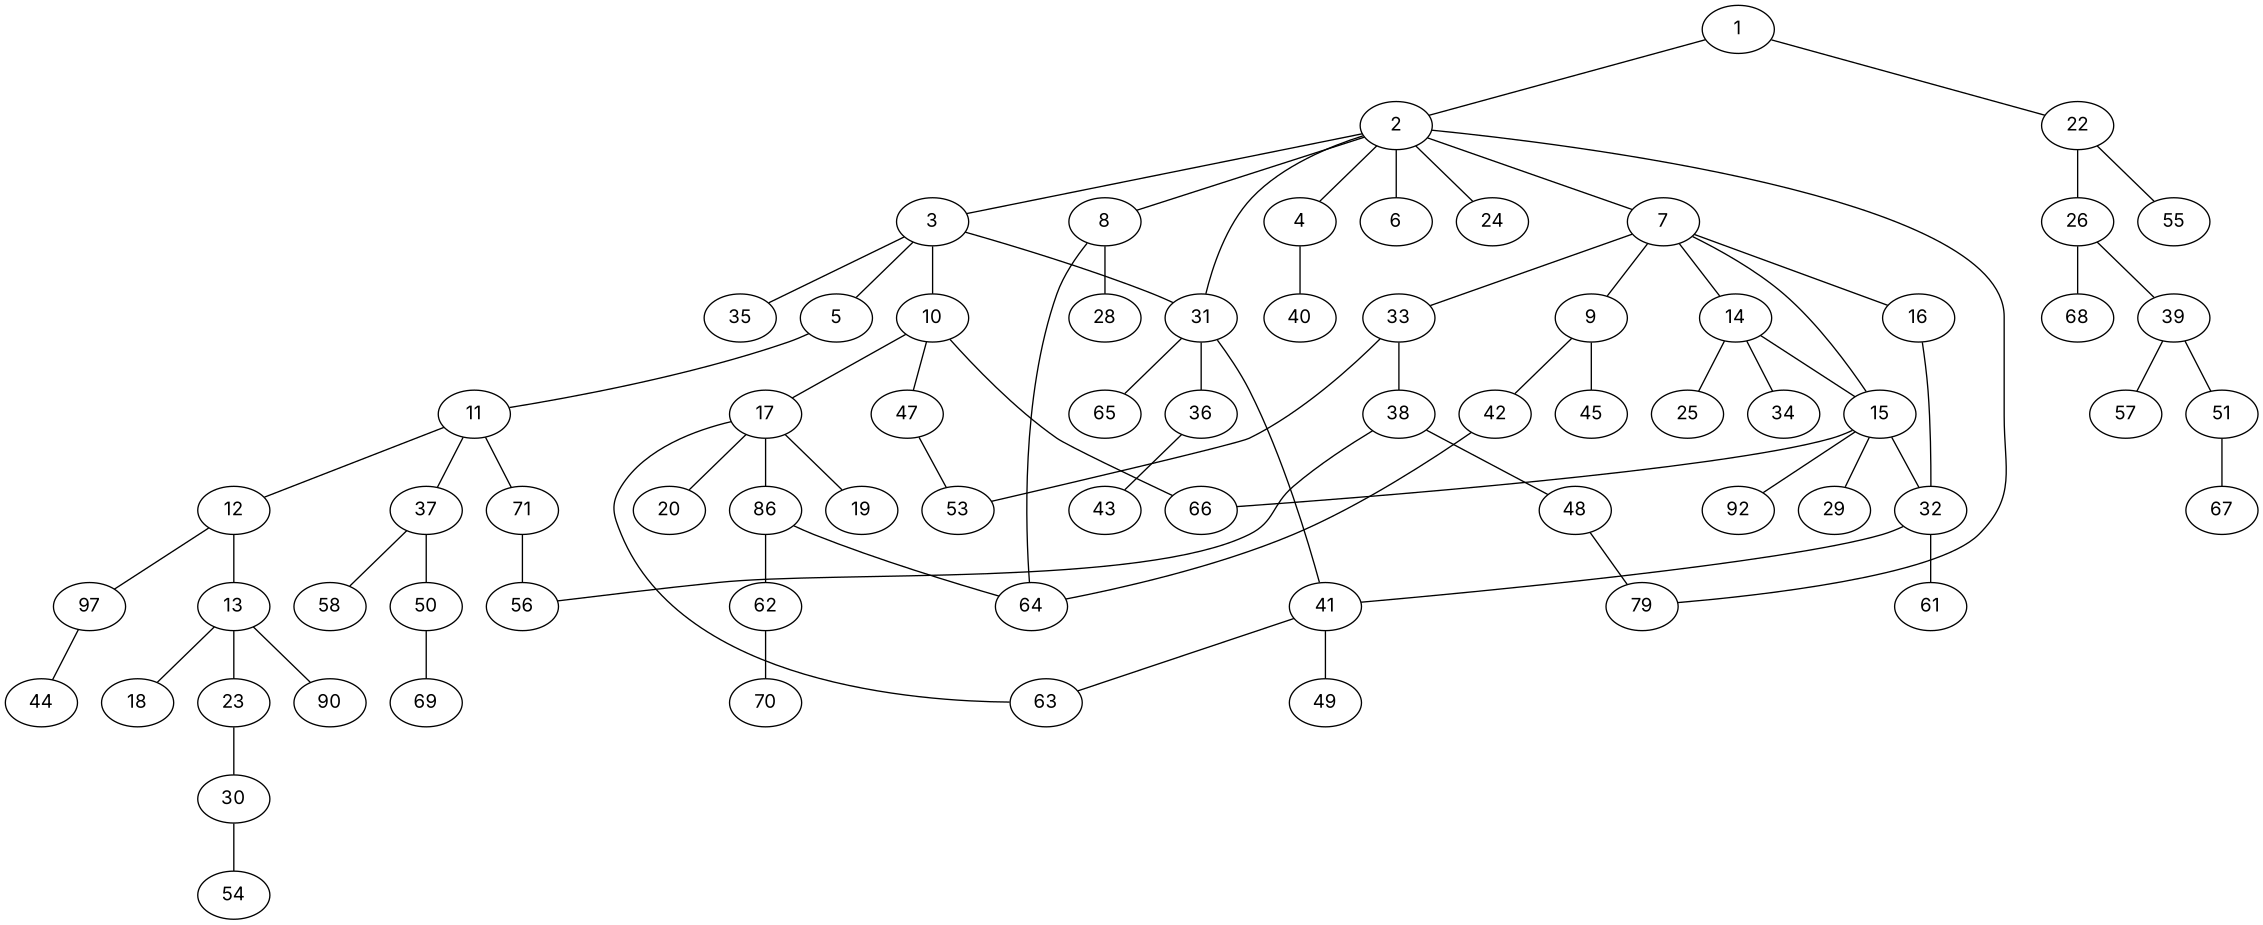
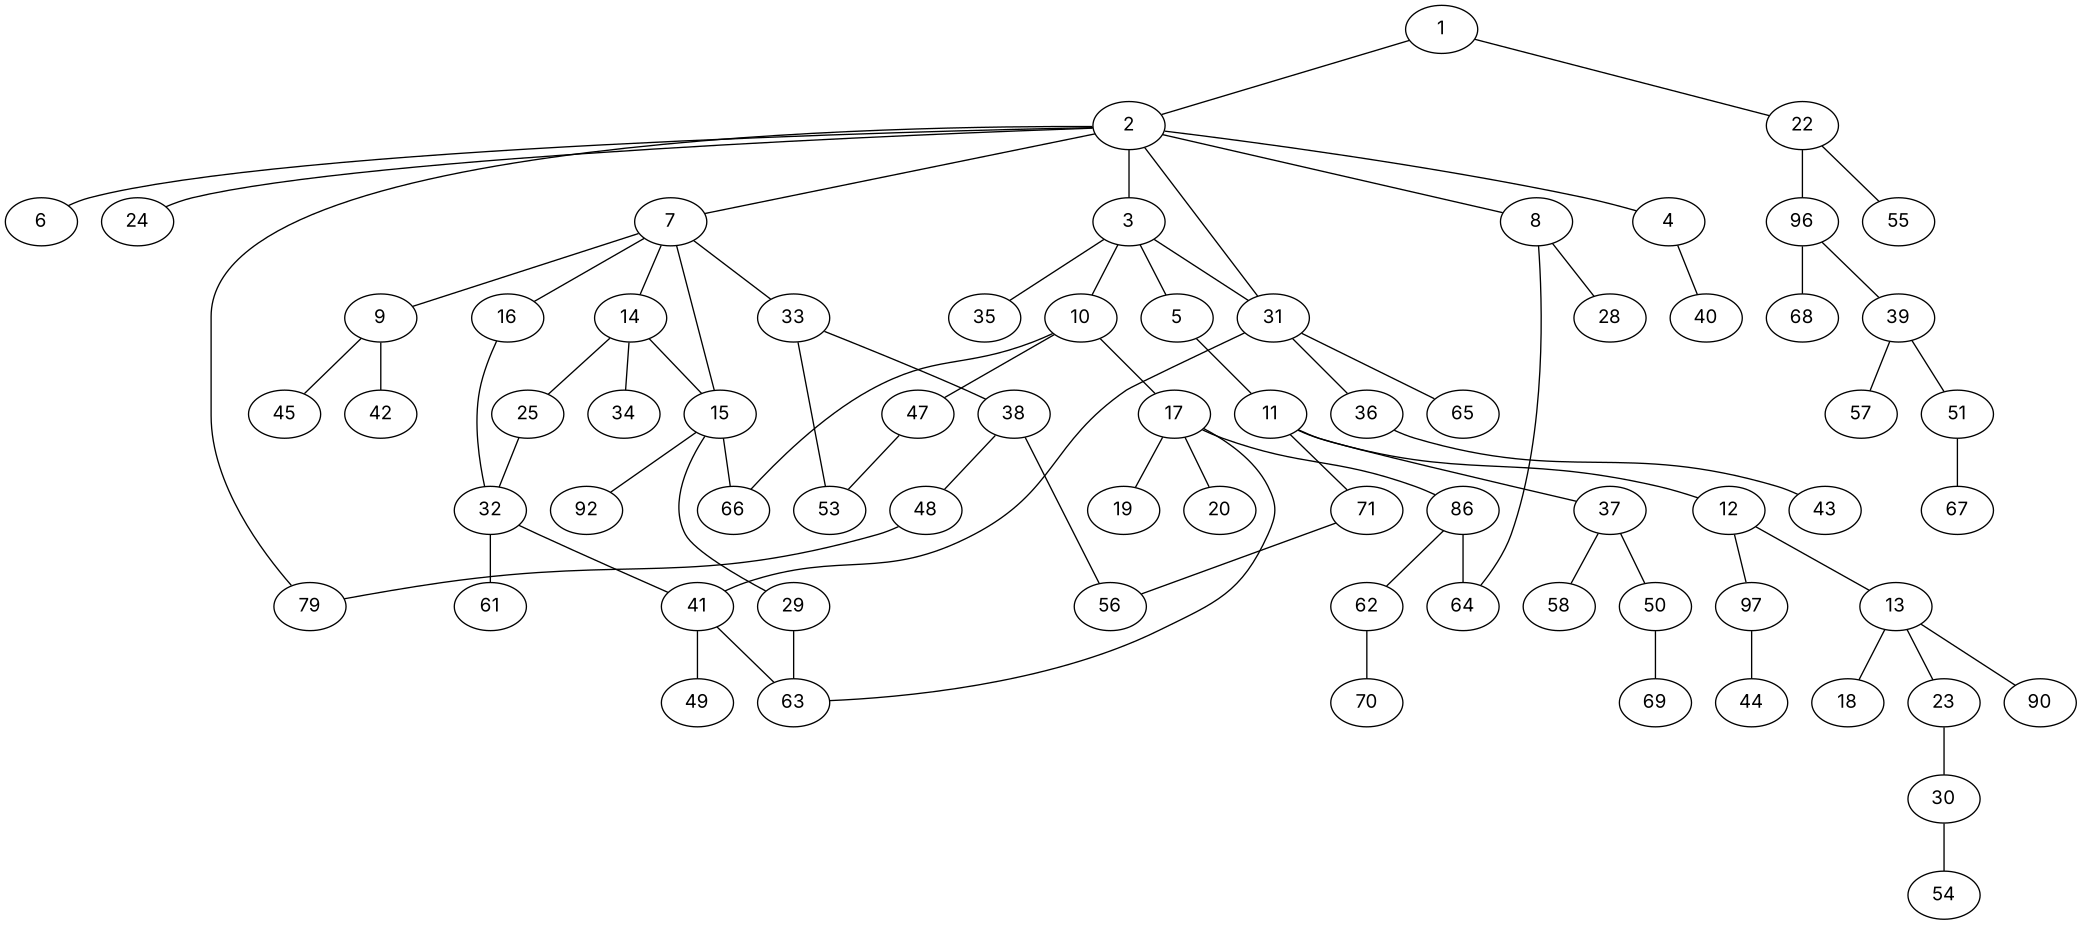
(2078, 222) -> (1802, 222)
(1905, 462) -> (509, 462)
(1279, 540) -> none
none -> (794, 655)
